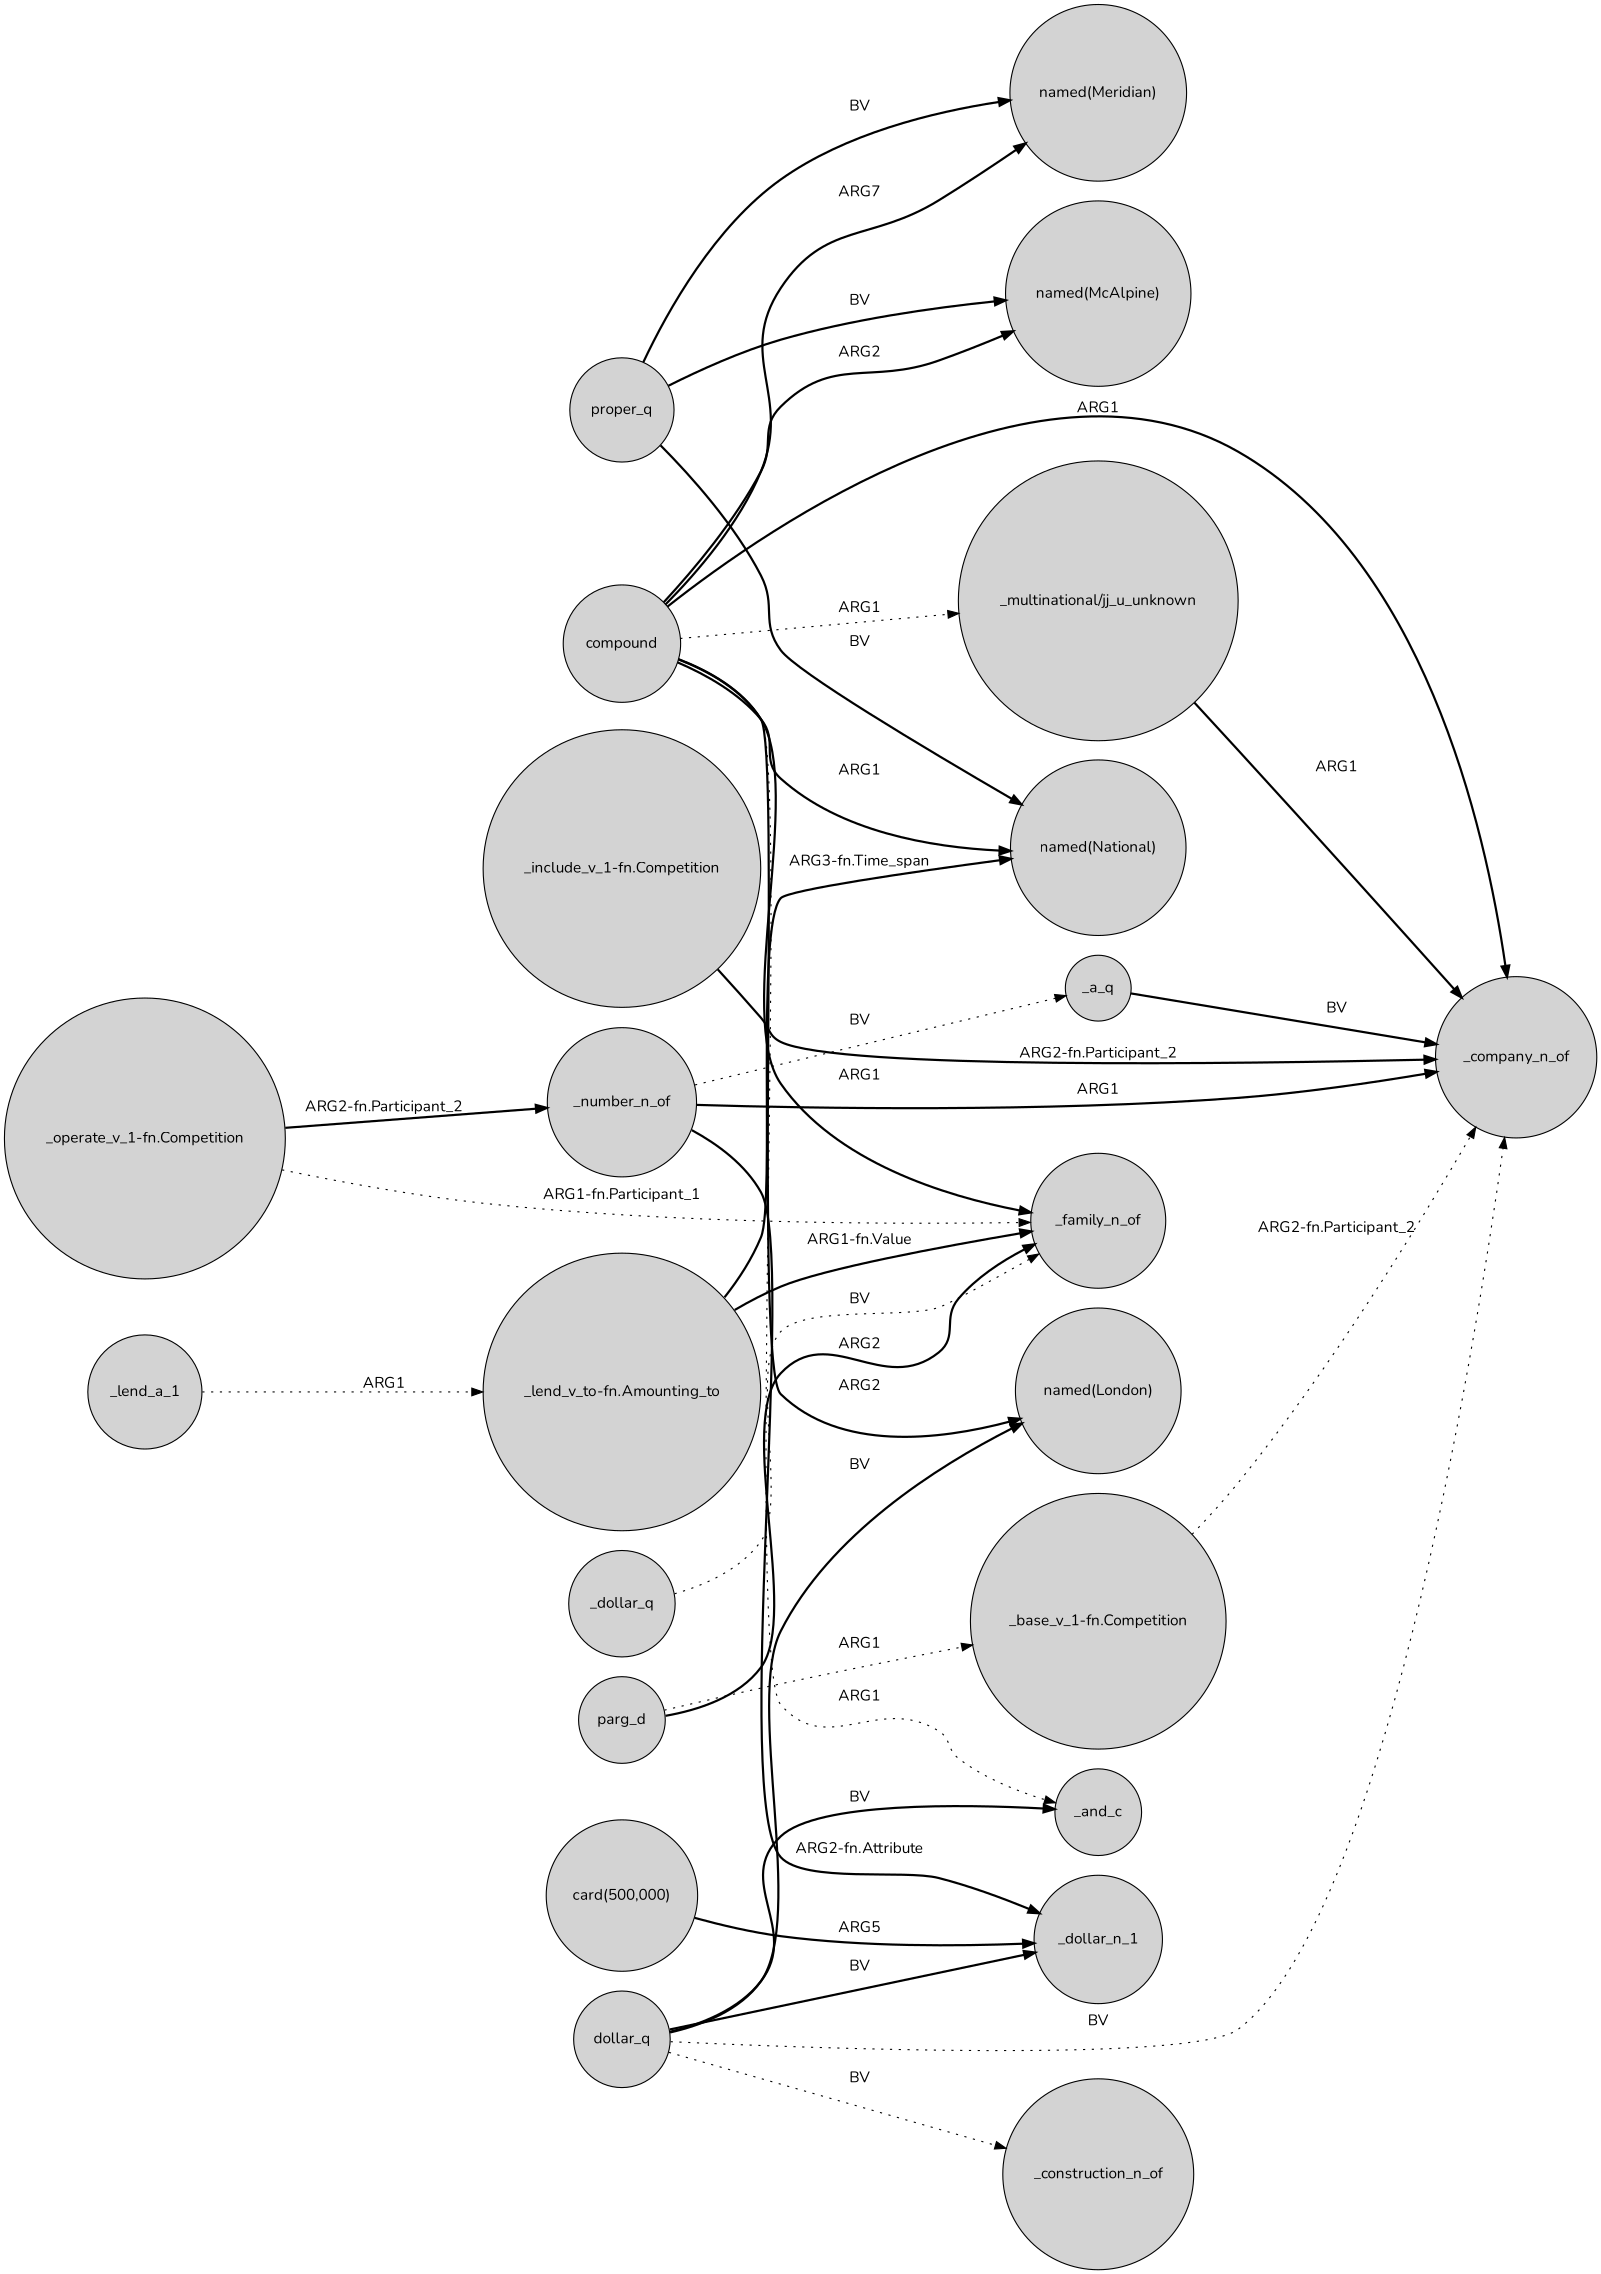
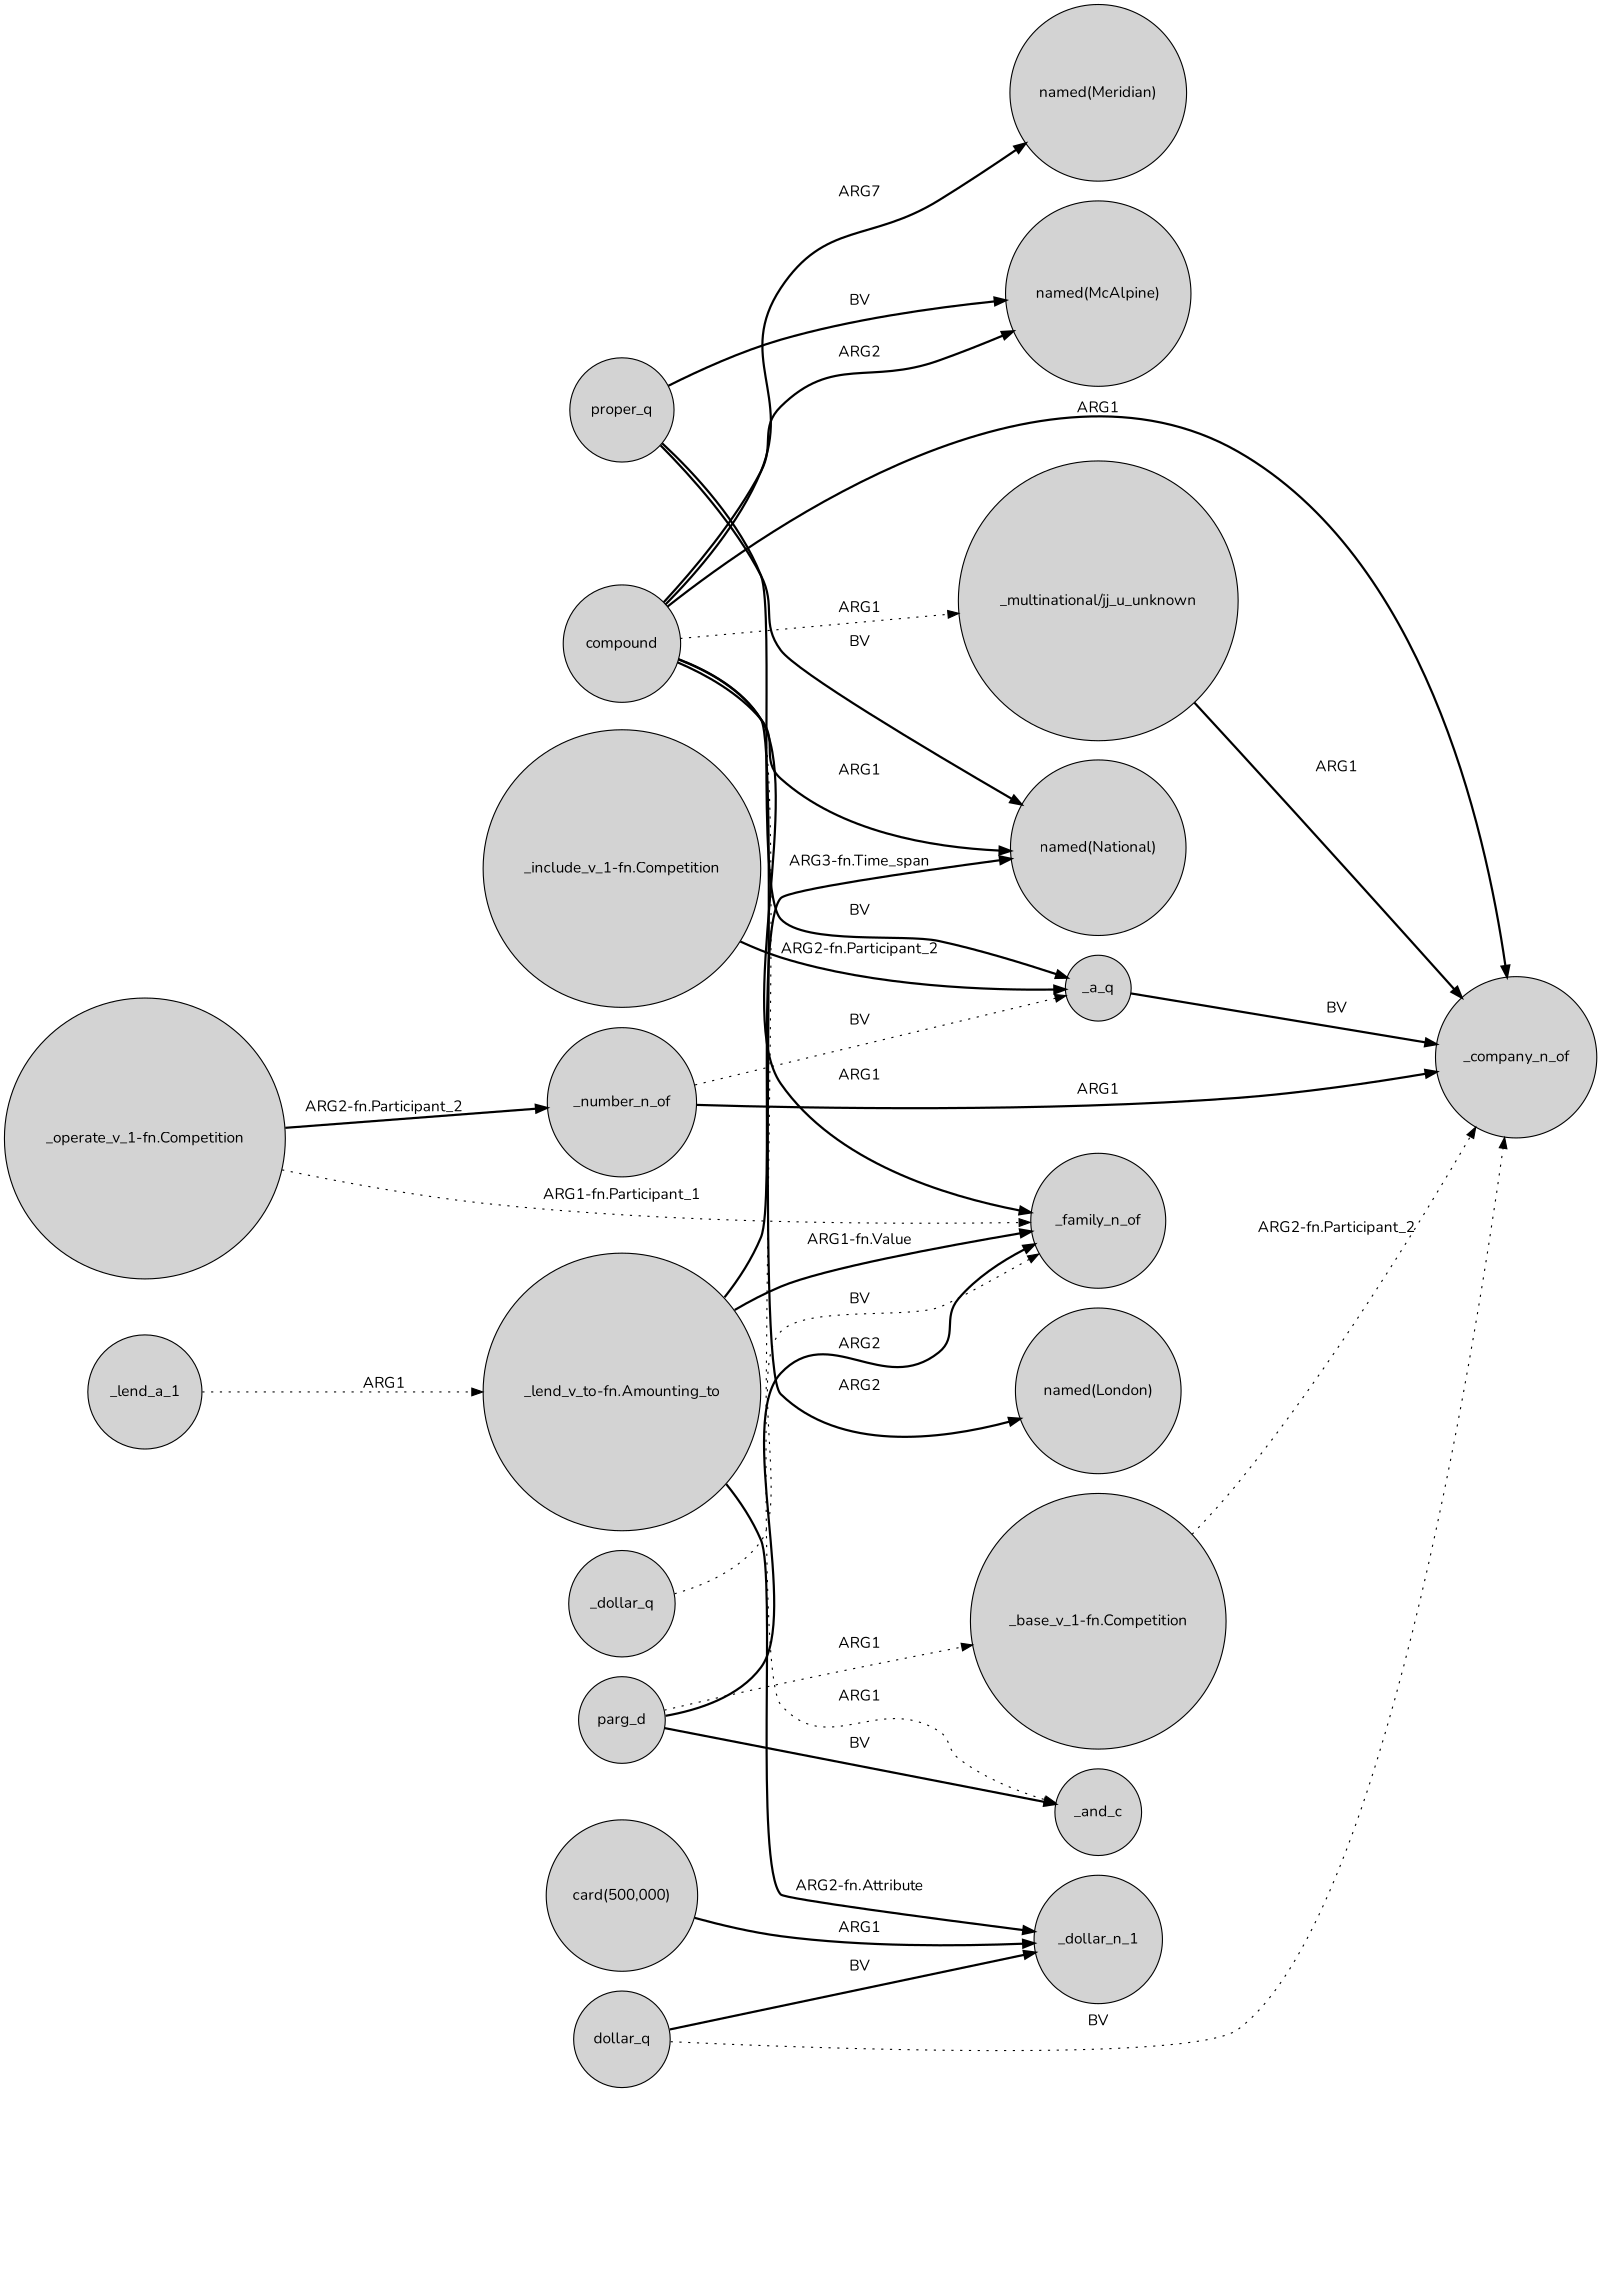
(782, 179) -> (767, 707)
(1054, 1063) -> (895, 981)
(762, 1632) -> (768, 1807)
(769, 1704) -> none
(784, 1834) -> (855, 1765)
(860, 1928) -> (860, 1928)
(1098, 2174) -> none
